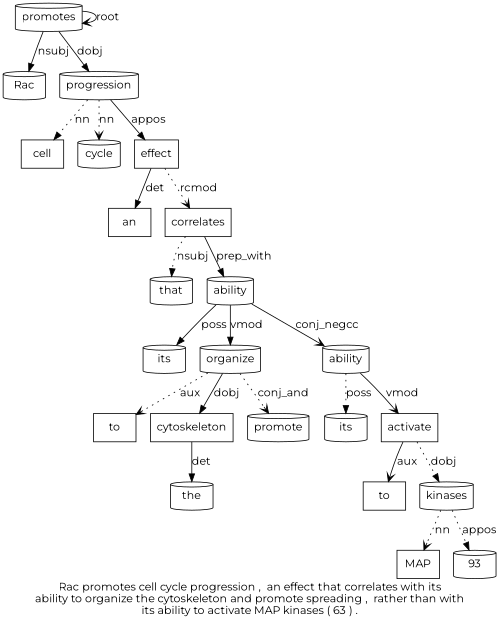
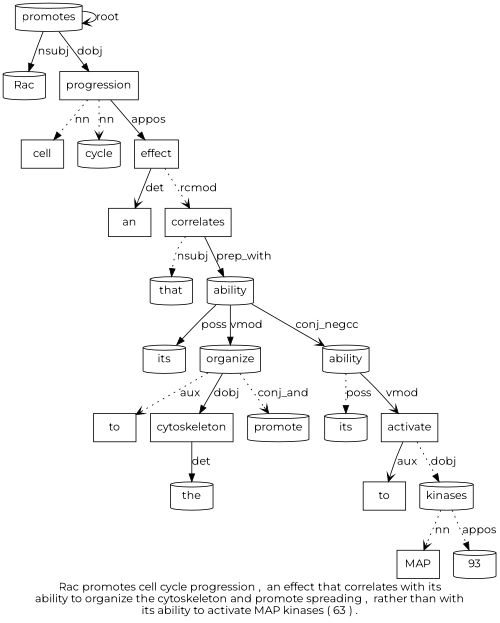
(99, 86) -> (99, 86)
(145, 184) -> (145, 184)
